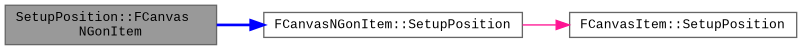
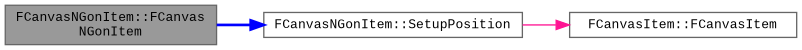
(111, 25) -> (111, 25)
(683, 25) -> (683, 25)
